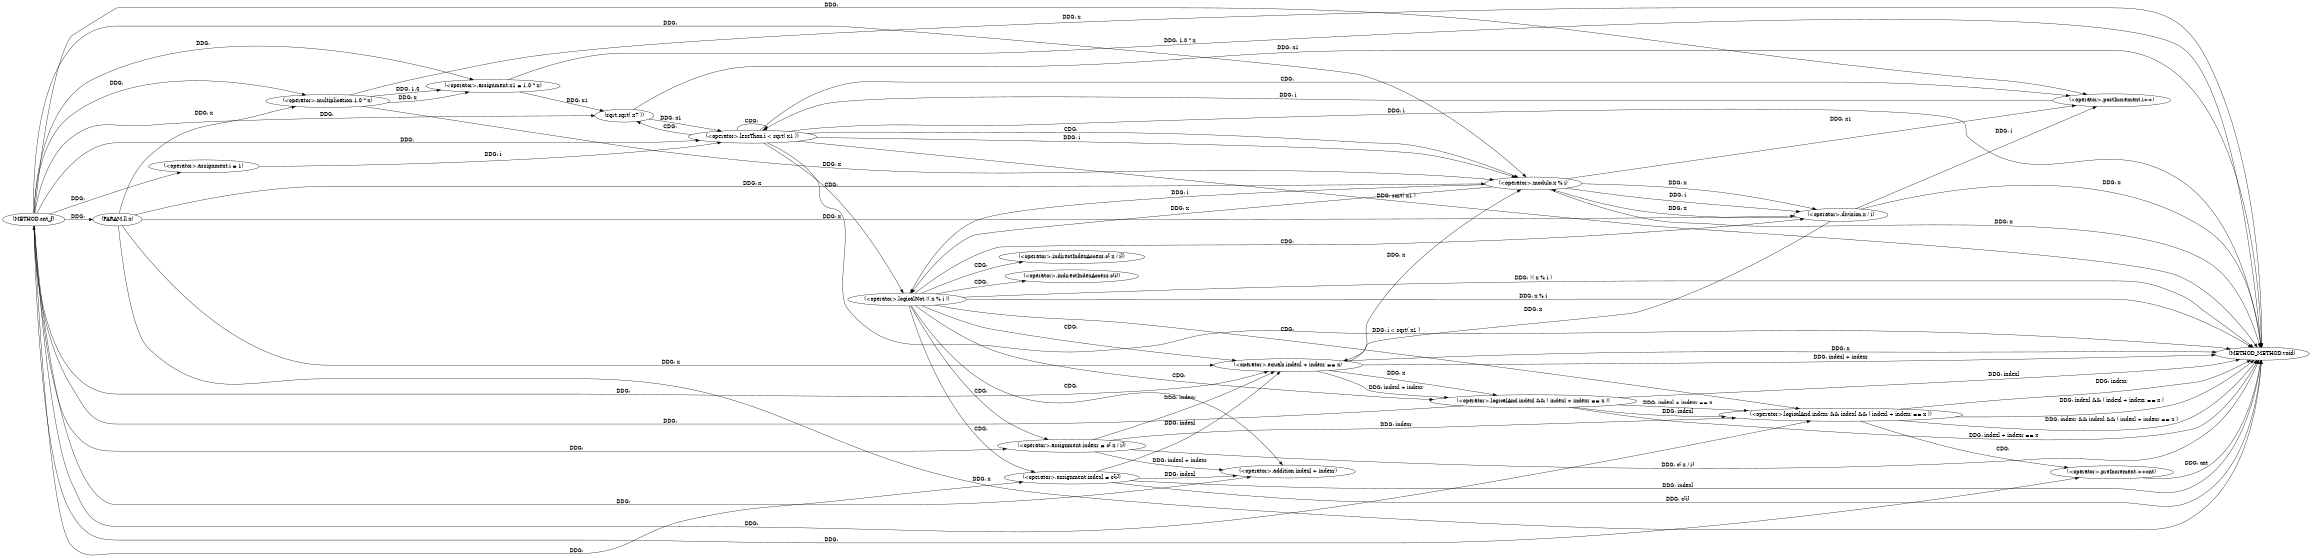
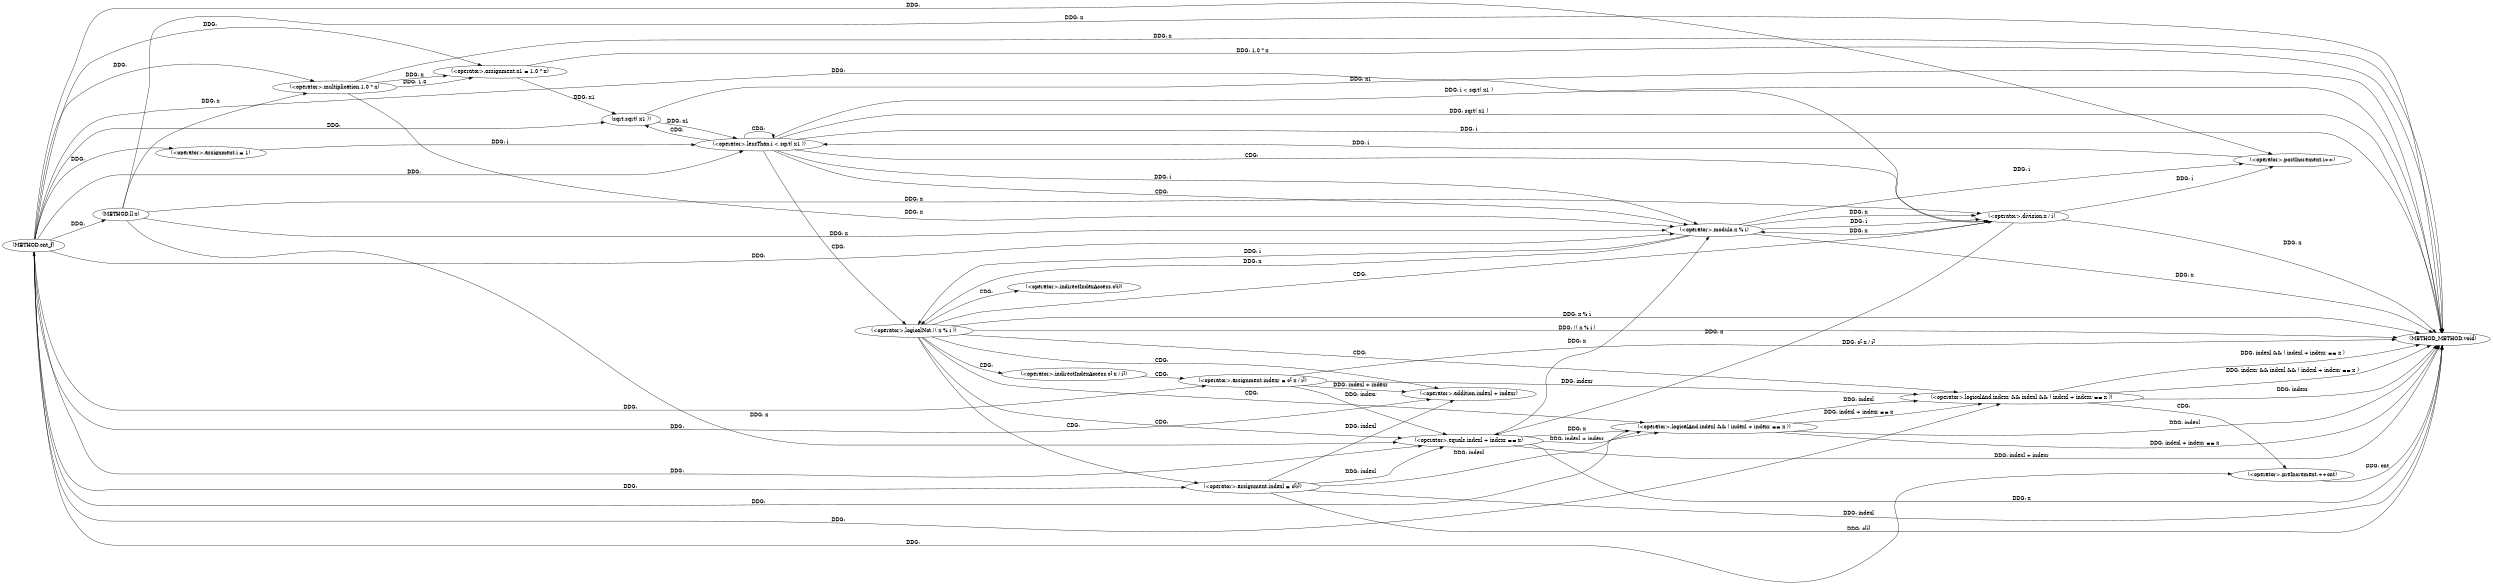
none -> (1000, 73)
(1407, 82) -> (1402, 158)
(624, 116) -> (631, 120)
(1841, 119) -> (2022, 170)
(117, 220) -> (121, 214)
(966, 385) -> (1161, 378)
none -> (1480, 468)
